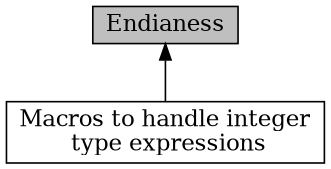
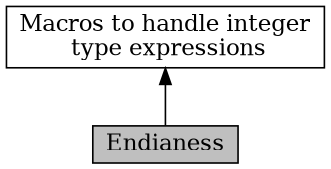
(165, 81) -> (165, 105)
